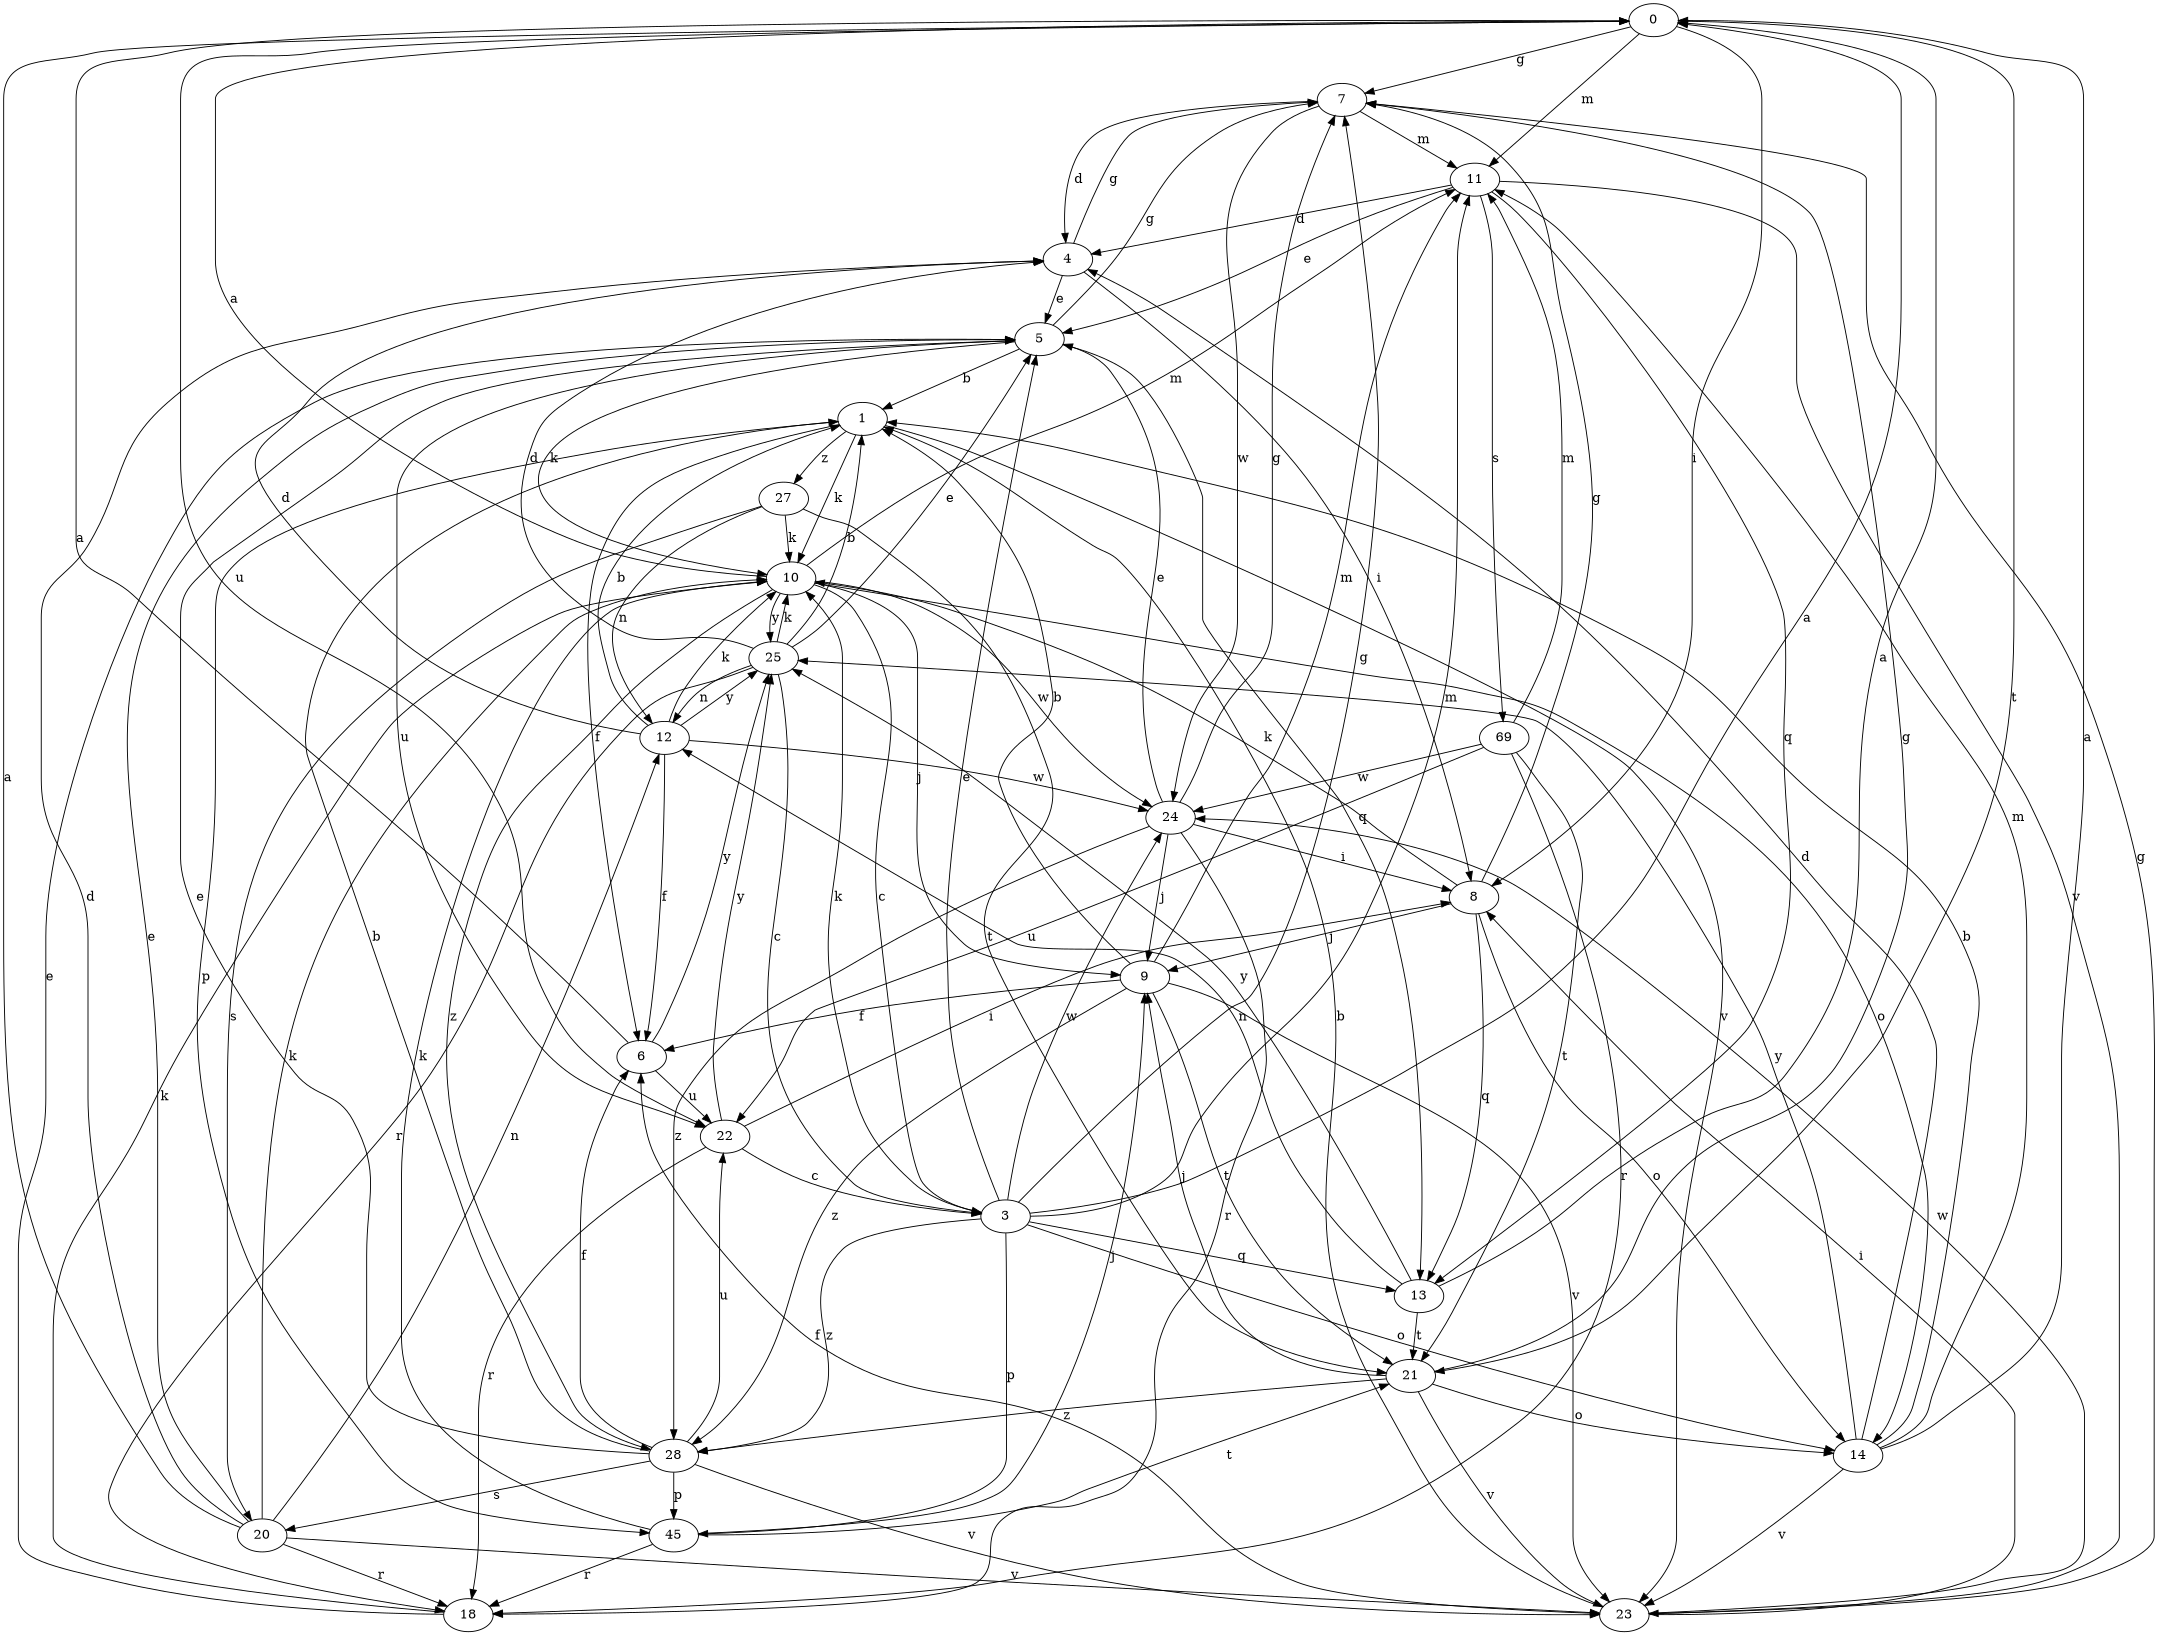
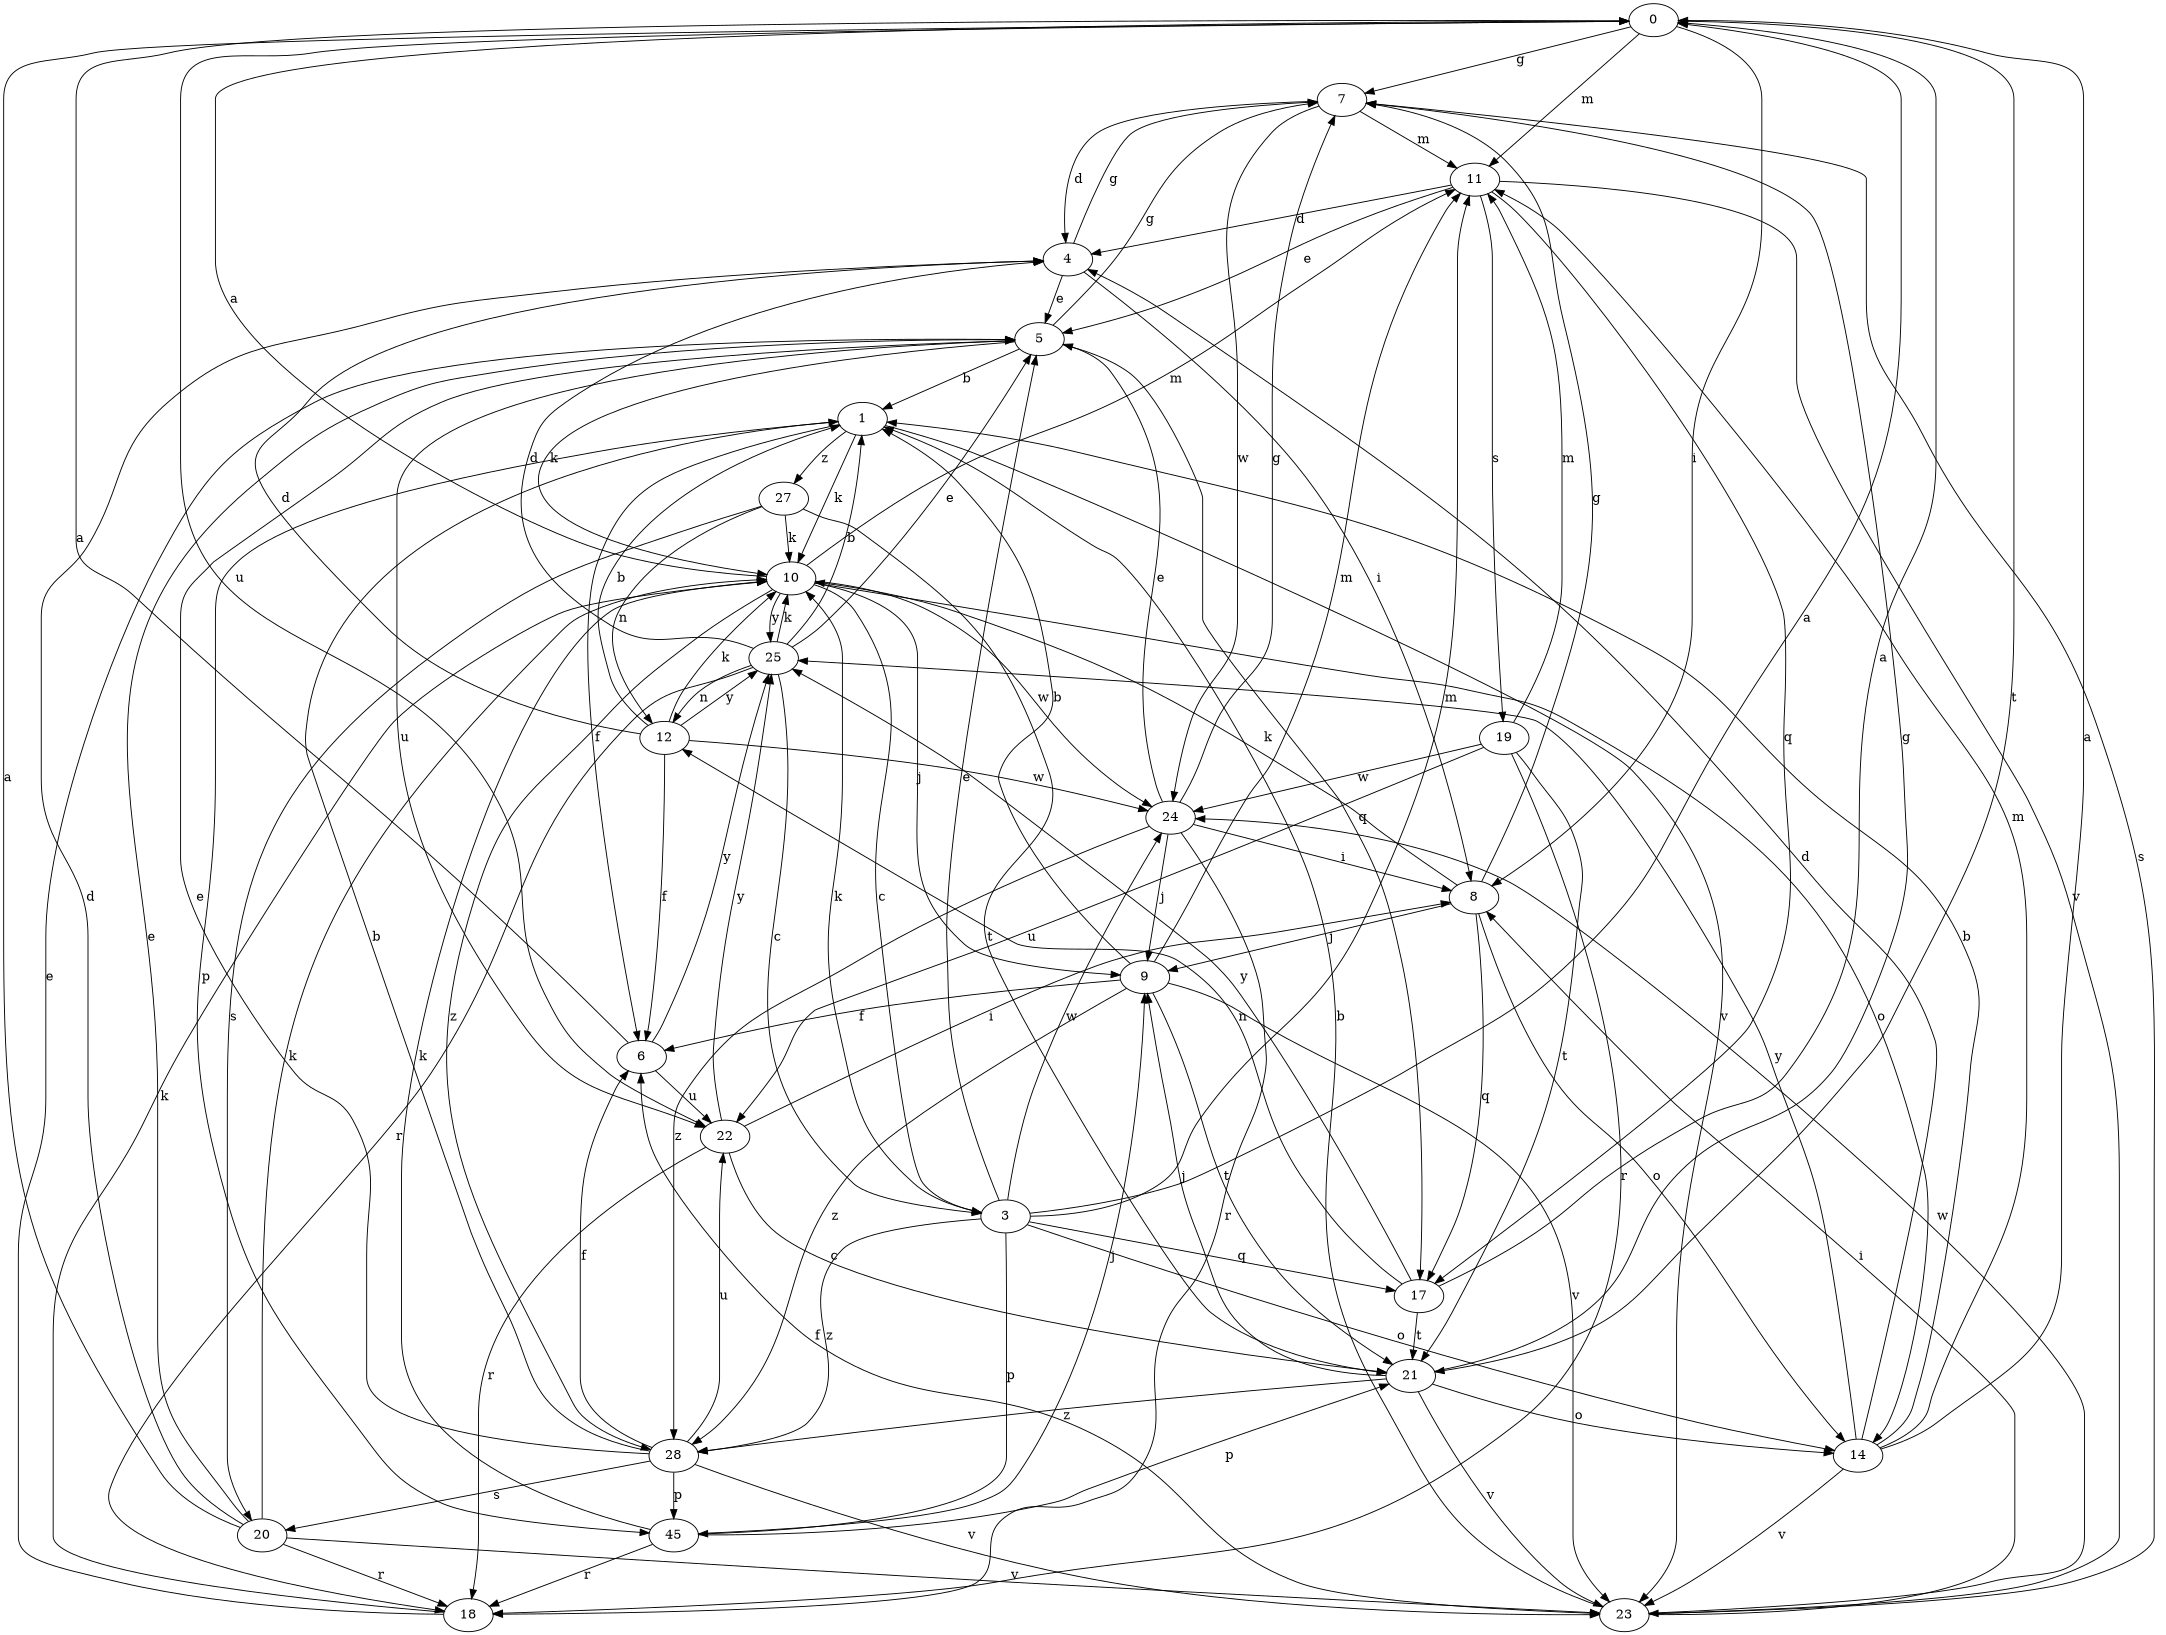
(1344, 723) -> none
(1504, 738) -> (1504, 738)
(2141, 858) -> (2141, 858)
(493, 1157) -> none
(853, 1195) -> (1024, 1316)
(1419, 1296) -> (1419, 1296)
(1230, 1456) -> (1230, 1456)
